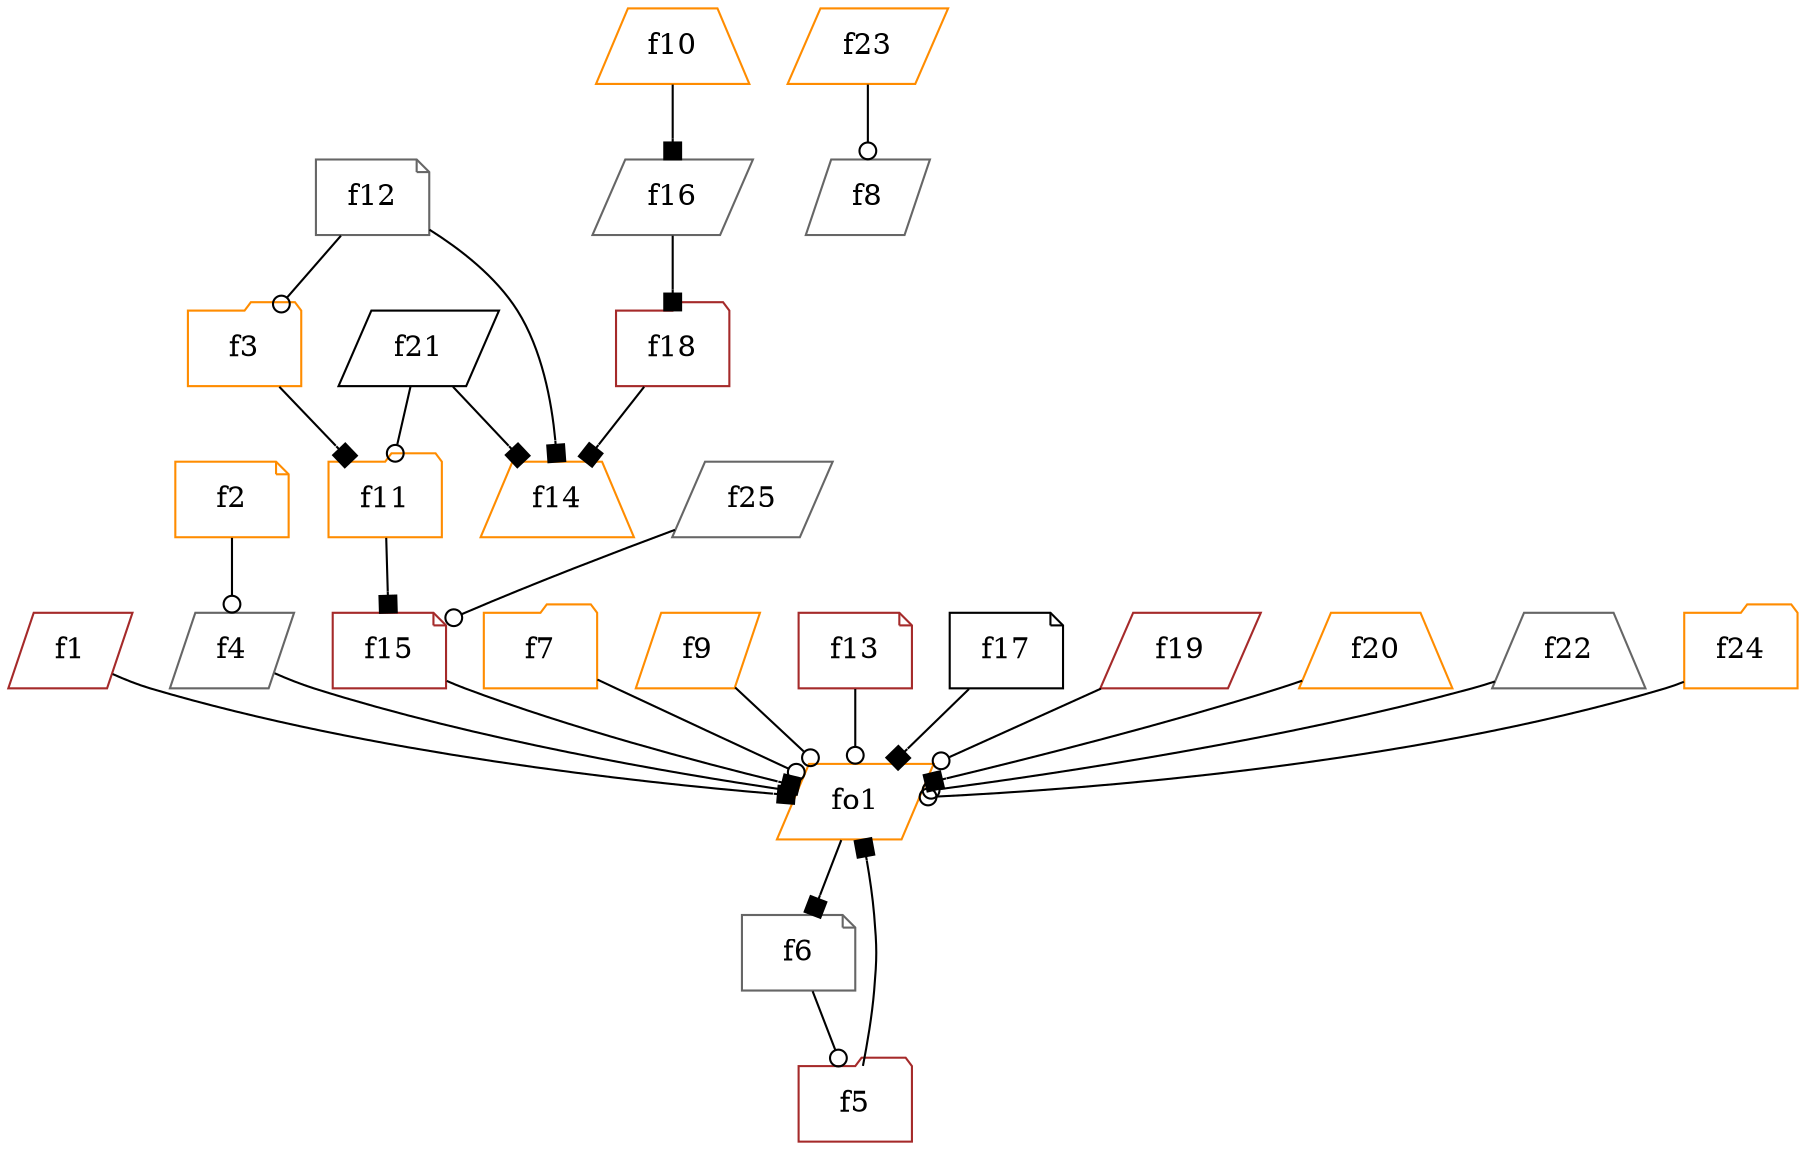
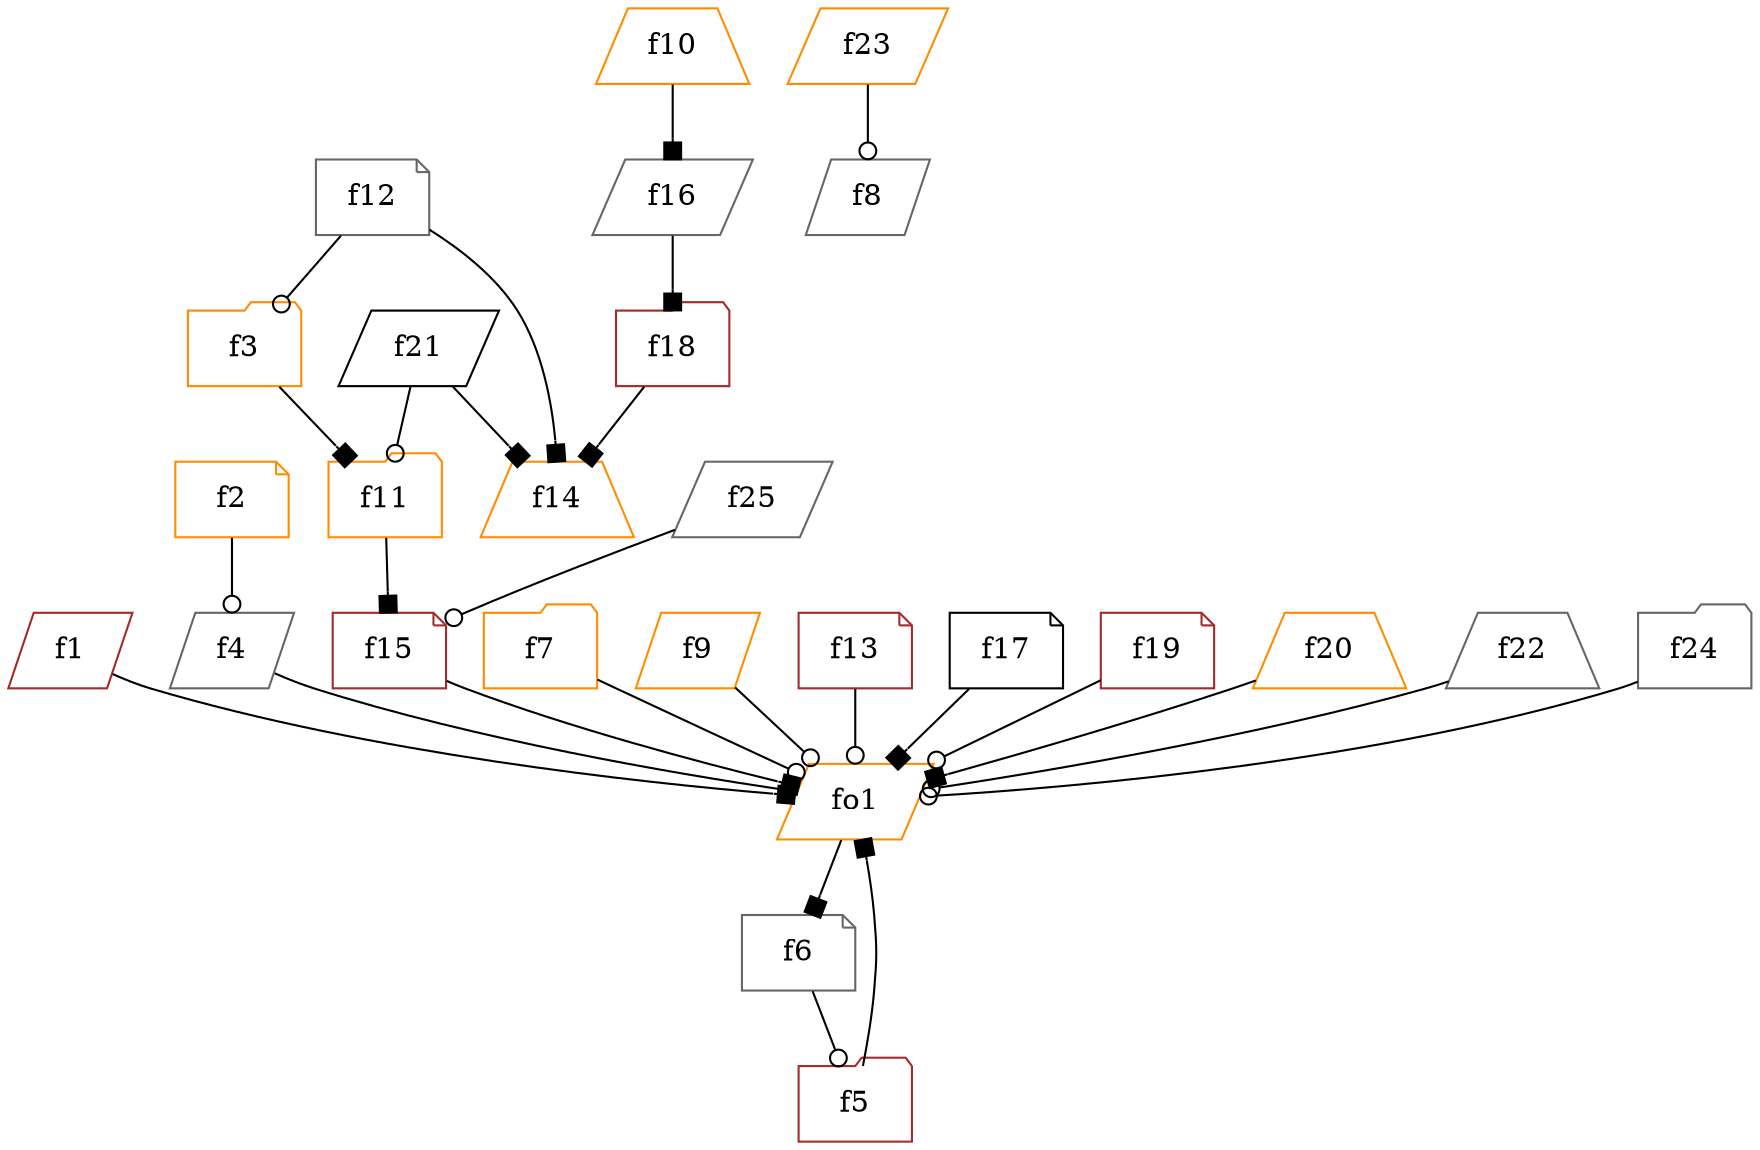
(1181, 651) -> (1157, 651)
(1741, 651) -> (1695, 651)
